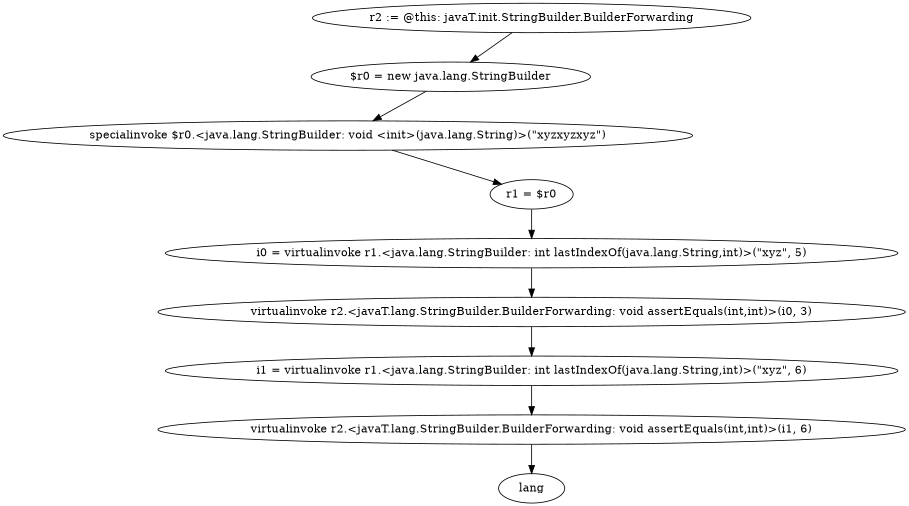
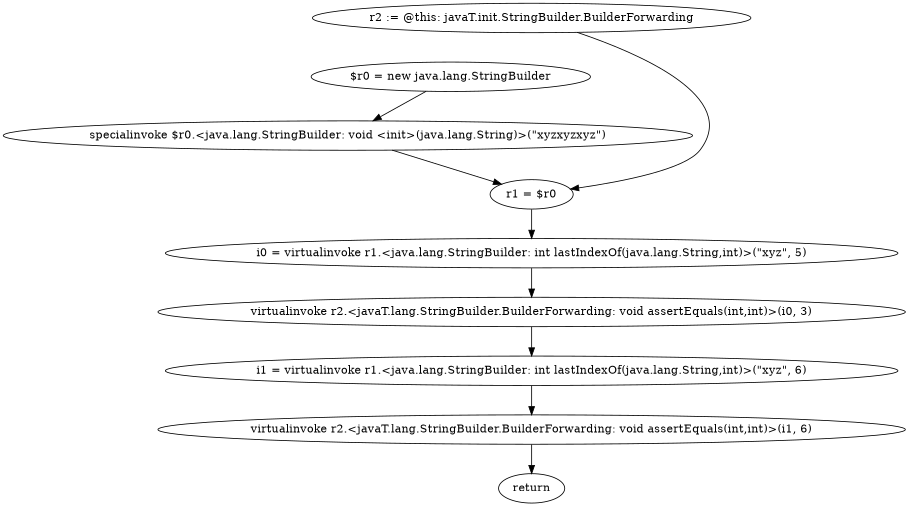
(495, 45) -> (708, 119)
(532, 488) -> (532, 488)
